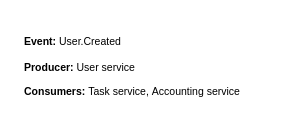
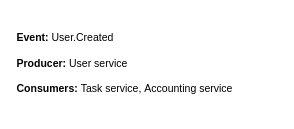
(154, 68) -> (147, 64)
